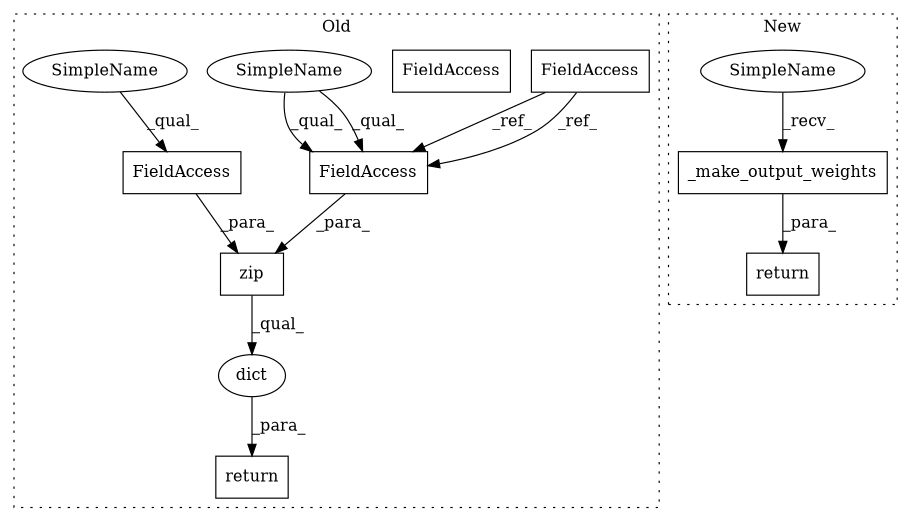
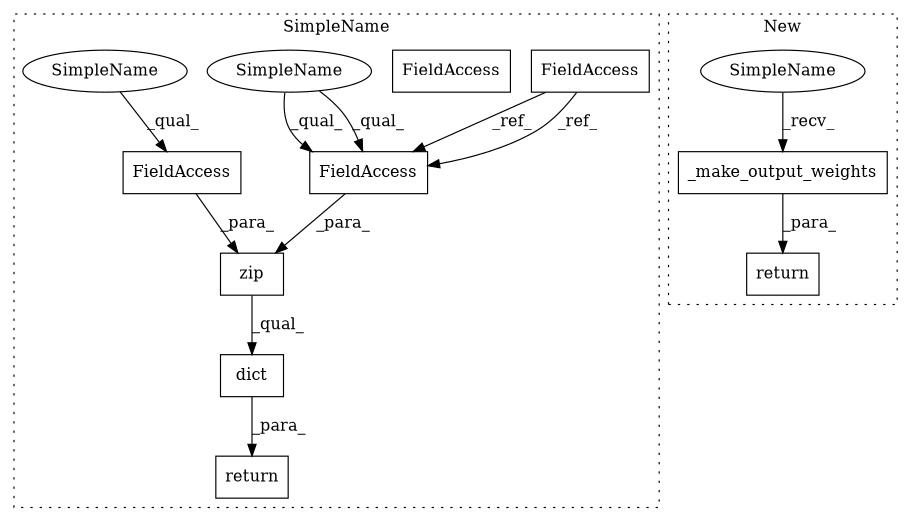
(337, 27) -> (337, 27)
(252, 376) -> (252, 376)
